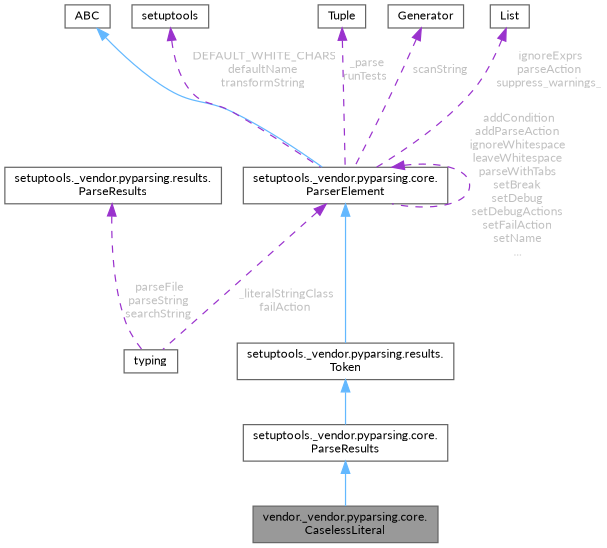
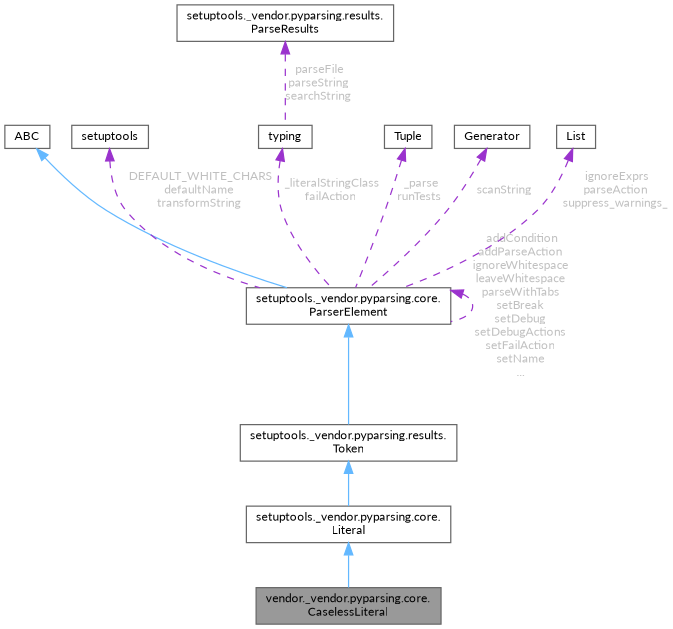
(240, 281) -> (290, 230)
(346, 443) -> (349, 524)
